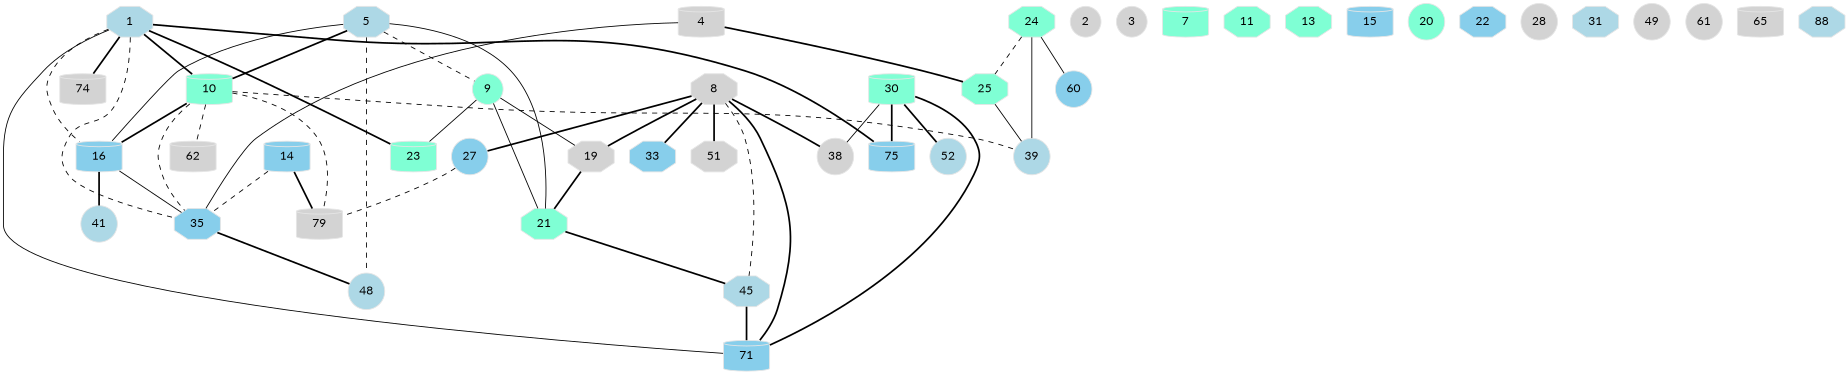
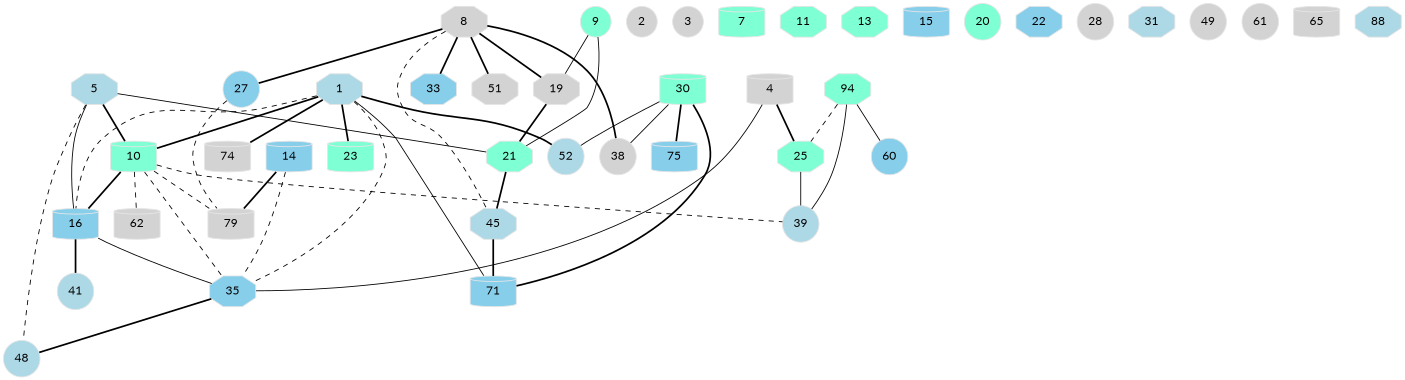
(1032, 22) -> (848, 89)
(543, 41) -> (458, 117)
(425, 54) -> none
(453, 121) -> none
(920, 123) -> (620, 123)
(788, 215) -> none
